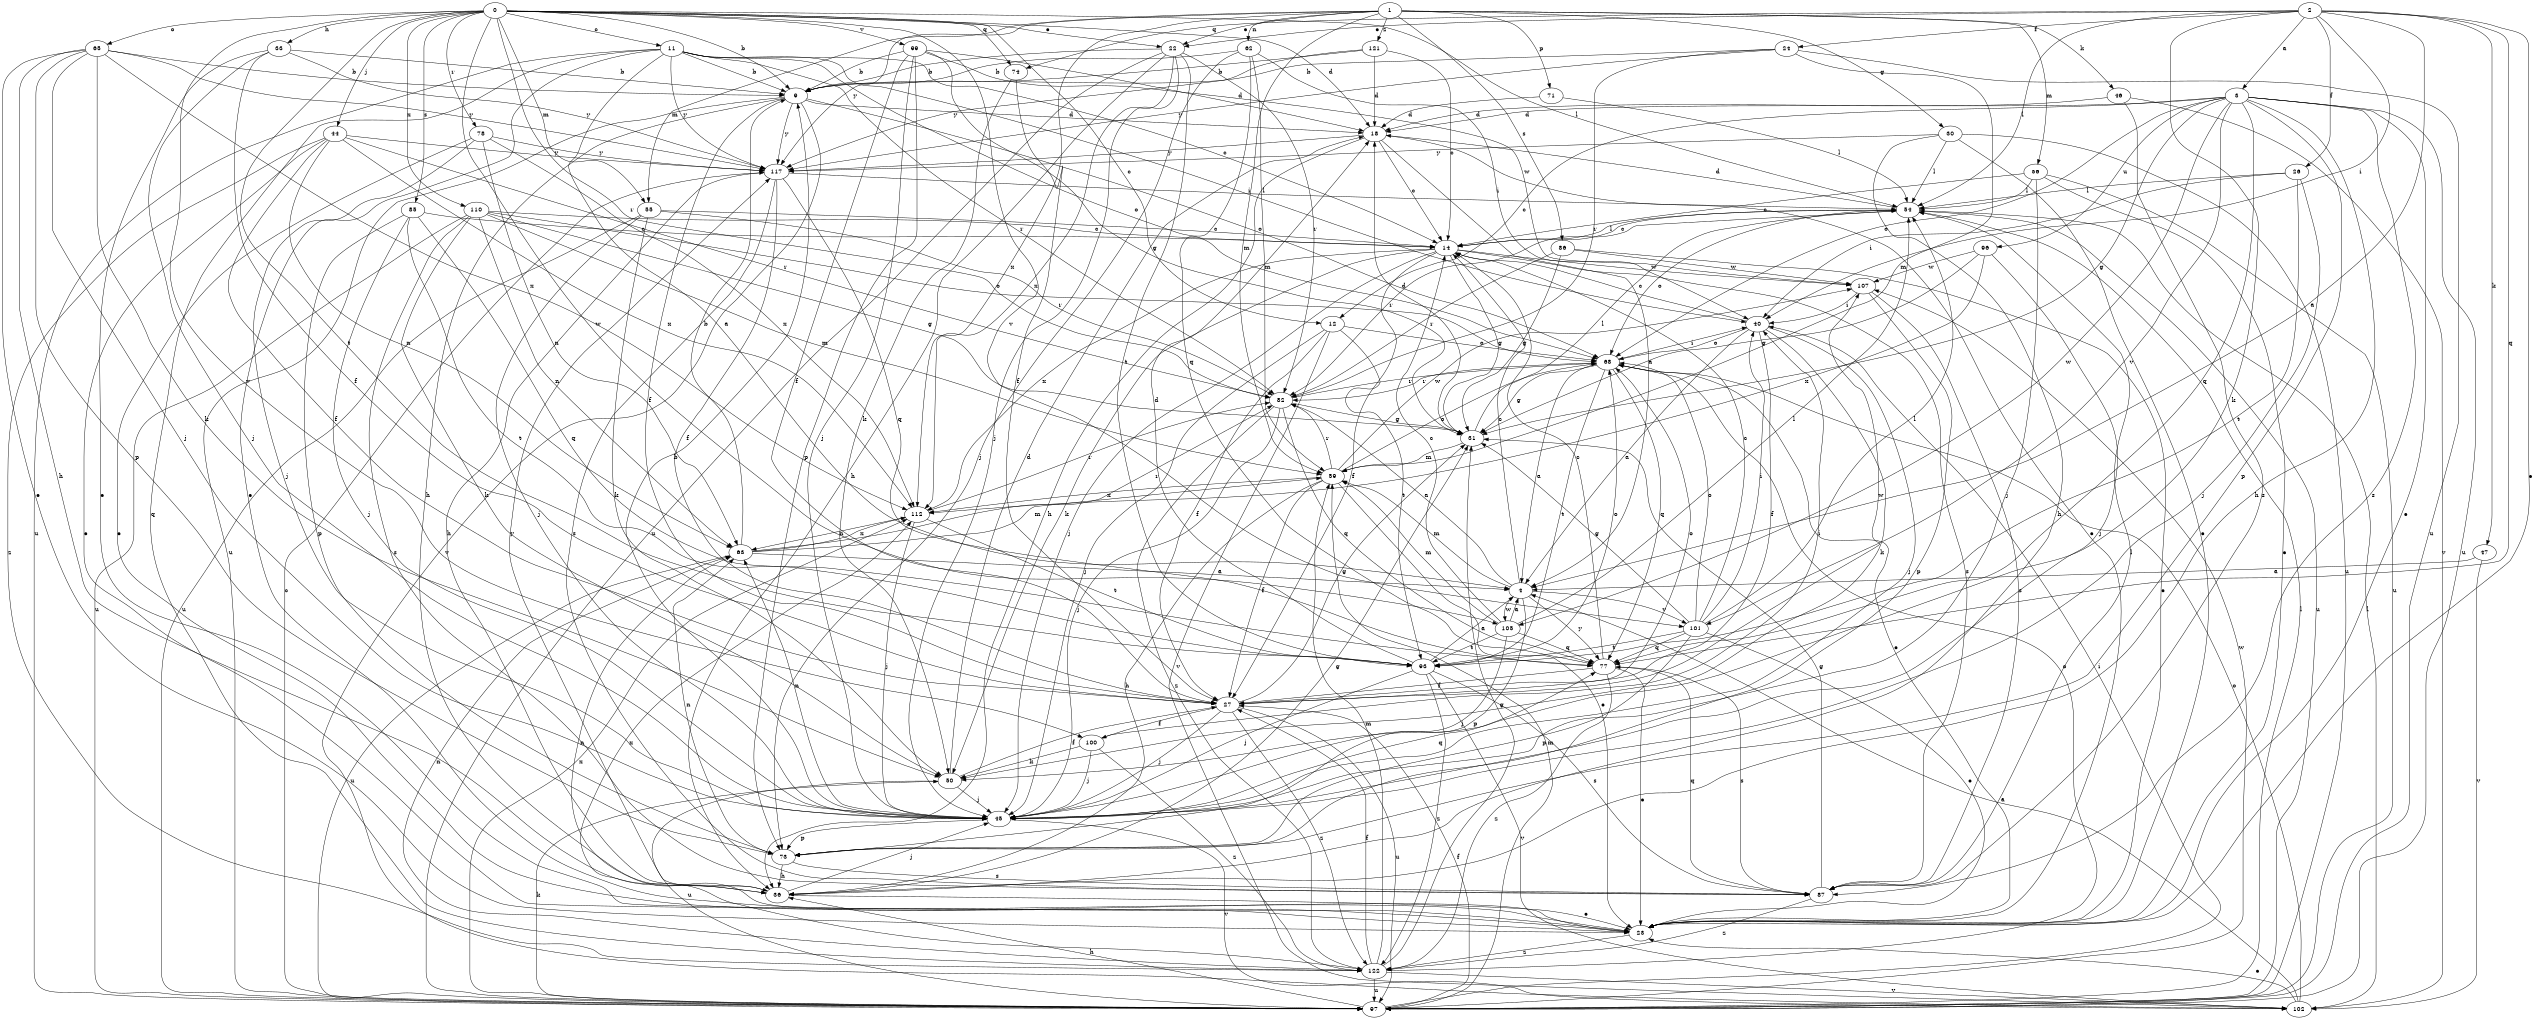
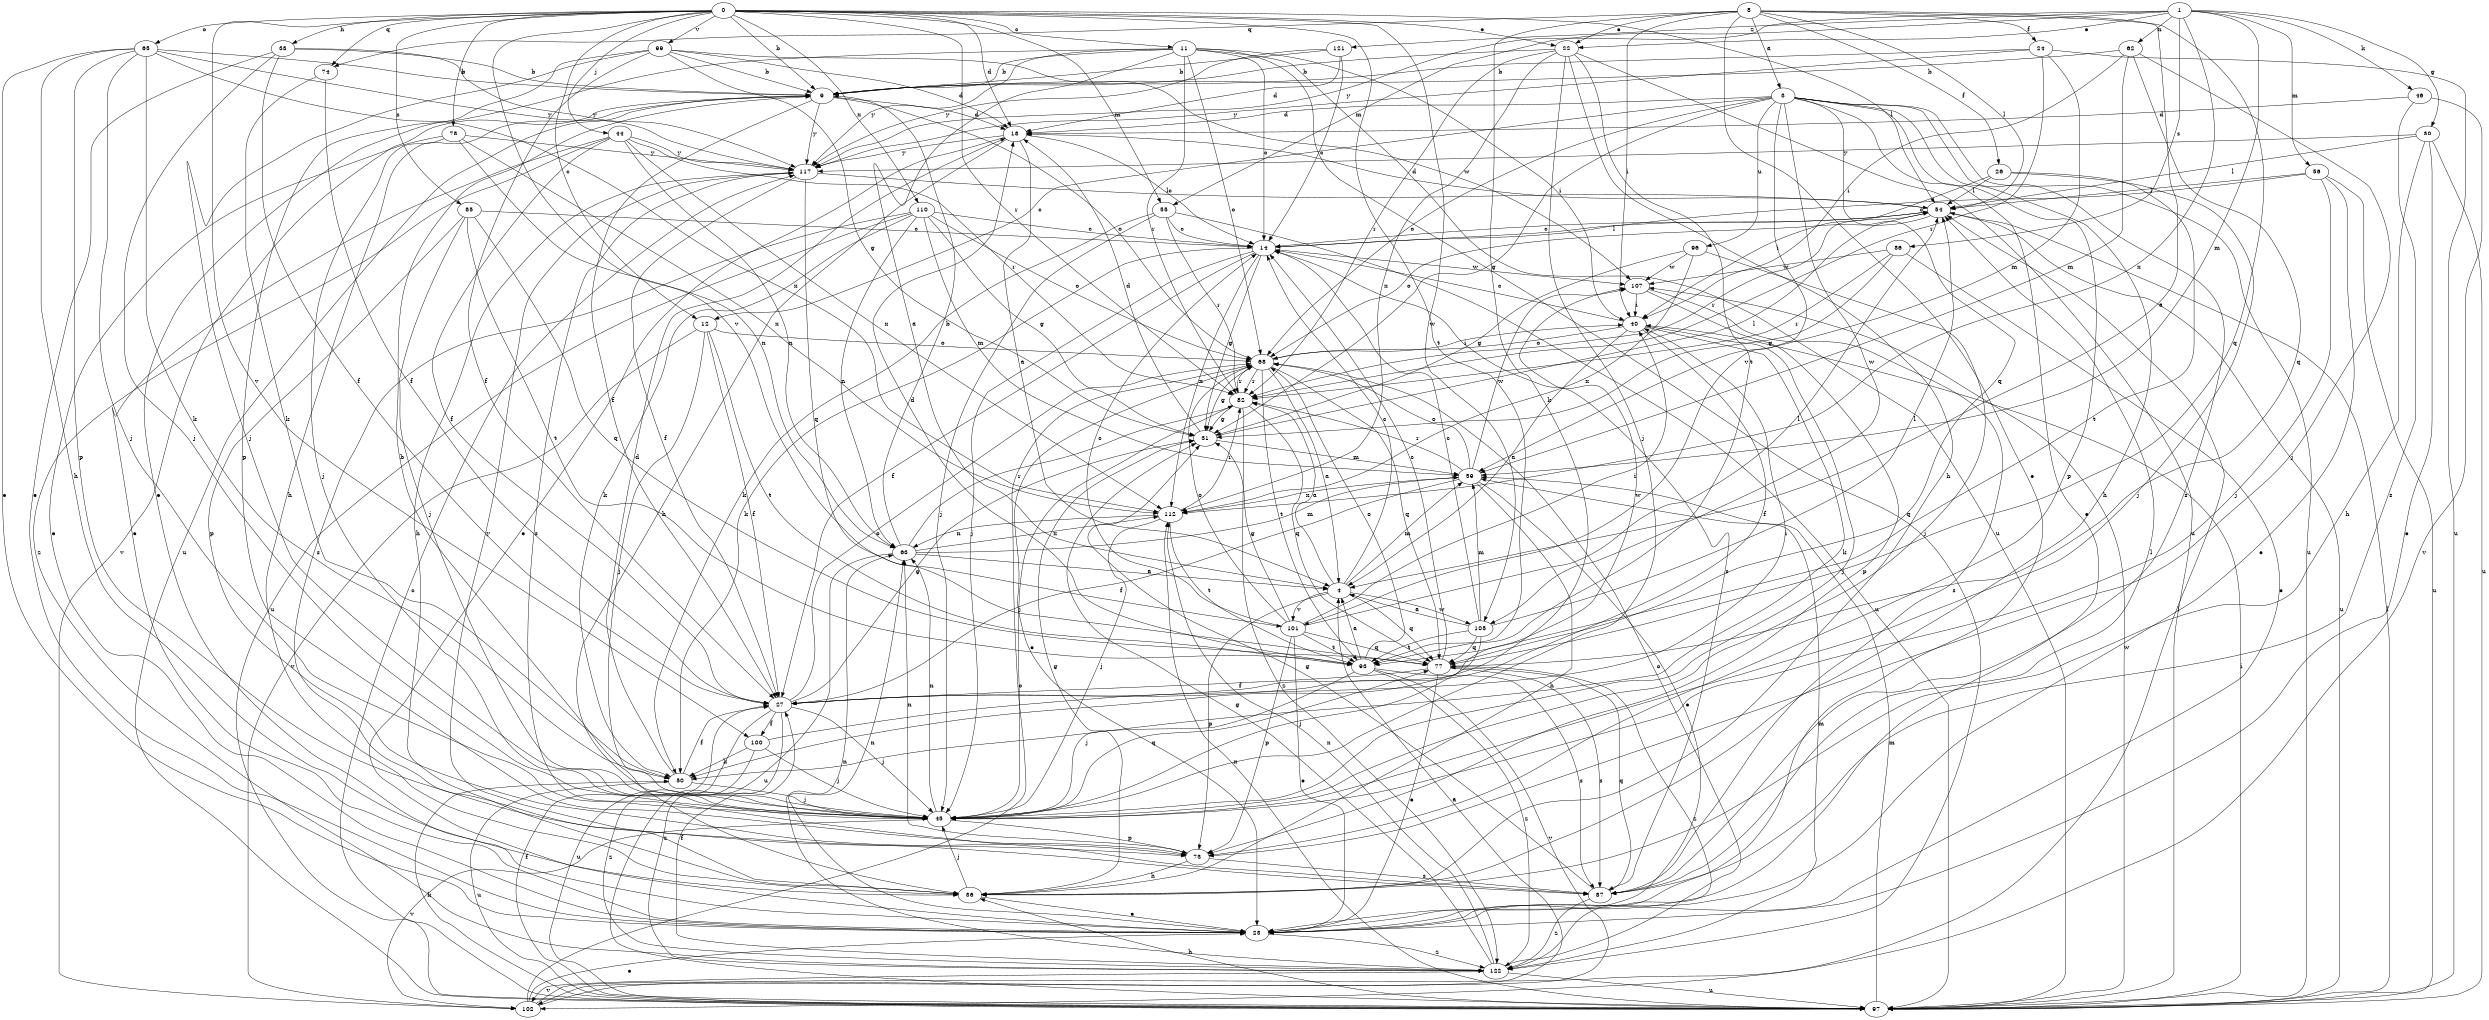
(2310, 10) -> (1749, 10)
(1551, 96) -> none
(2485, 553) -> none
(1580, 629) -> (1411, 629)
